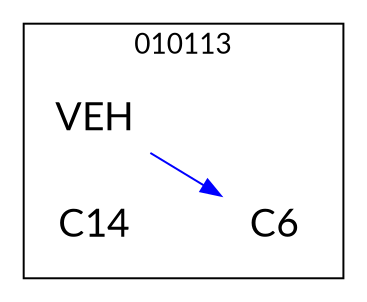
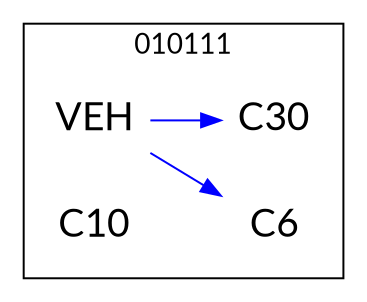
(184, 46) -> (184, 46)
none -> (274, 120)
(95, 227) -> (95, 227)
